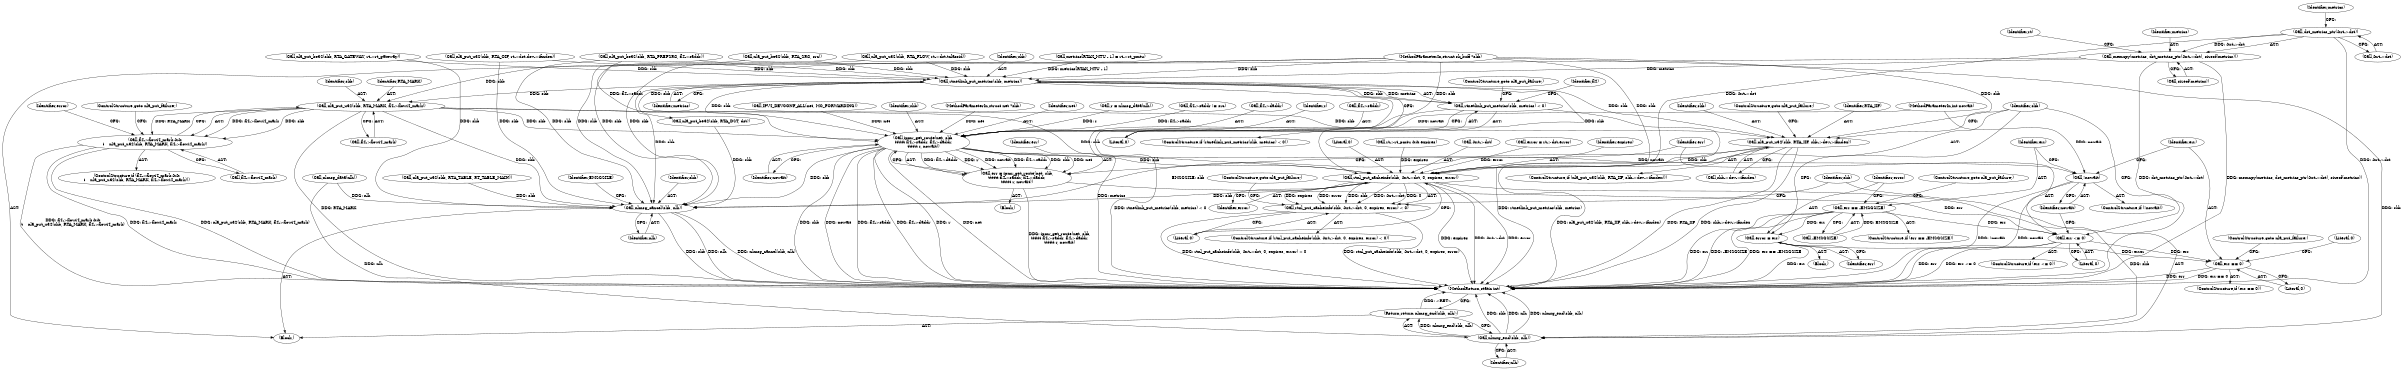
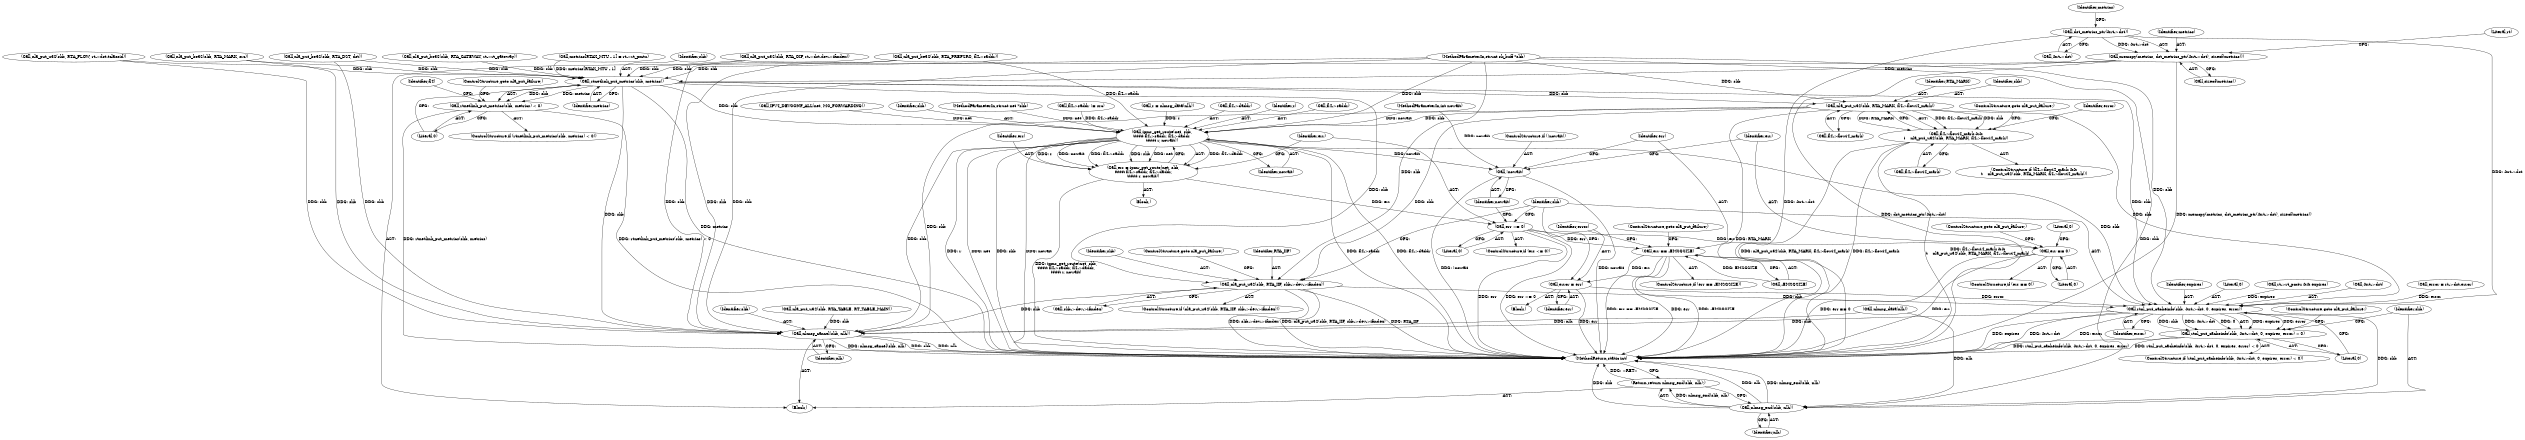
(2020, 32) -> (2501, 32)
(783, 57) -> (207, 57)
(760, 86) -> (480, 71)
(1062, 106) -> none
(591, 178) -> none
(1188, 178) -> (1031, 309)
(384, 191) -> none
(2108, 192) -> (1523, 153)
(1968, 224) -> (1582, 243)
(2046, 248) -> (1856, 294)
